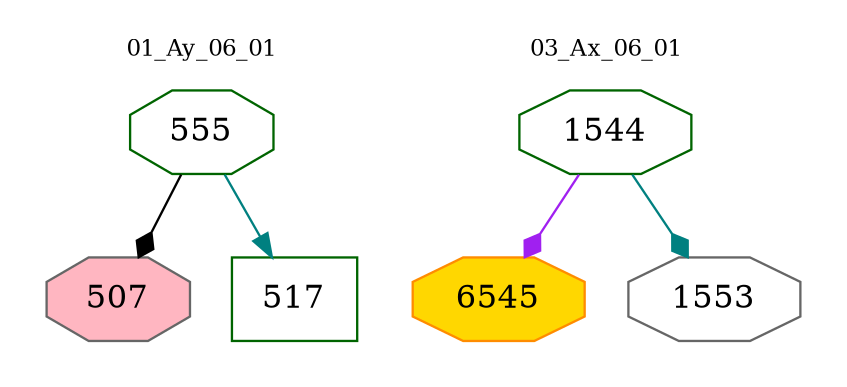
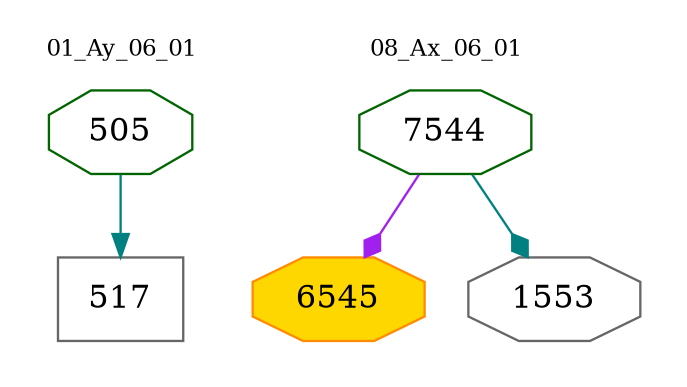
(607, 50) -> (446, 50)
(202, 132) -> (121, 132)
(605, 132) -> (445, 132)
(118, 299) -> none
(295, 299) -> (121, 299)
